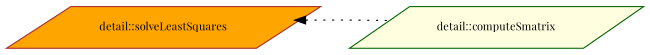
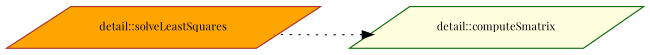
(349, 20) -> (318, 35)
